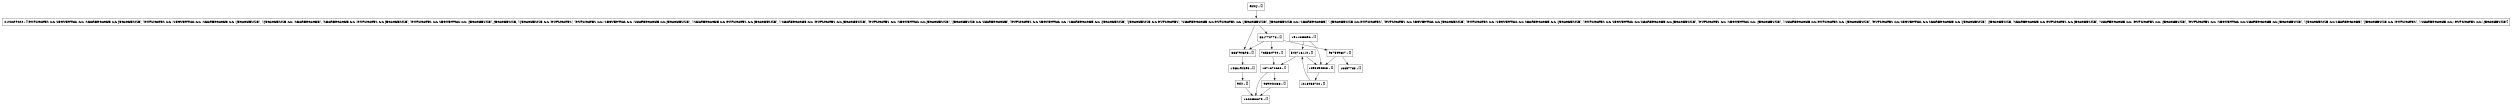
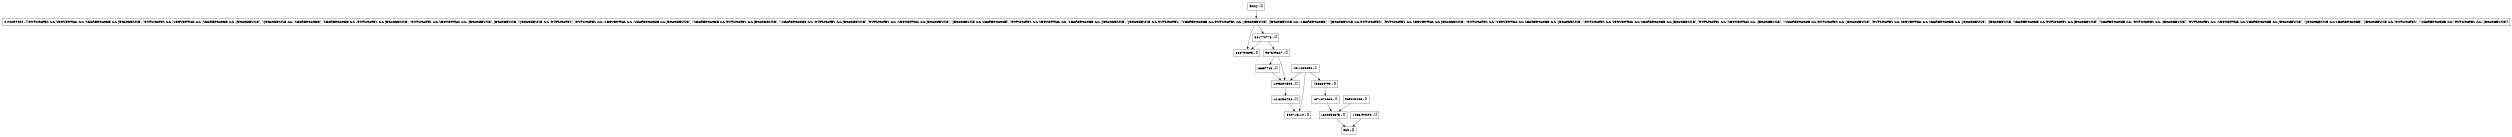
(1271, 44) -> (1314, 76)
(1243, 60) -> none
(1289, 60) -> none
(1311, 60) -> (1276, 76)
(1275, 75) -> none
(1248, 91) -> (1340, 122)
